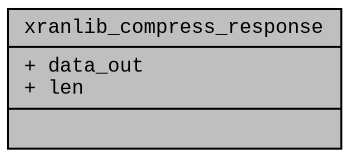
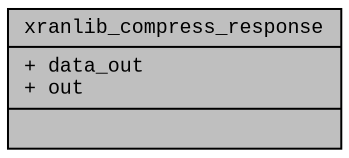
(55, 88) -> (55, 88)
